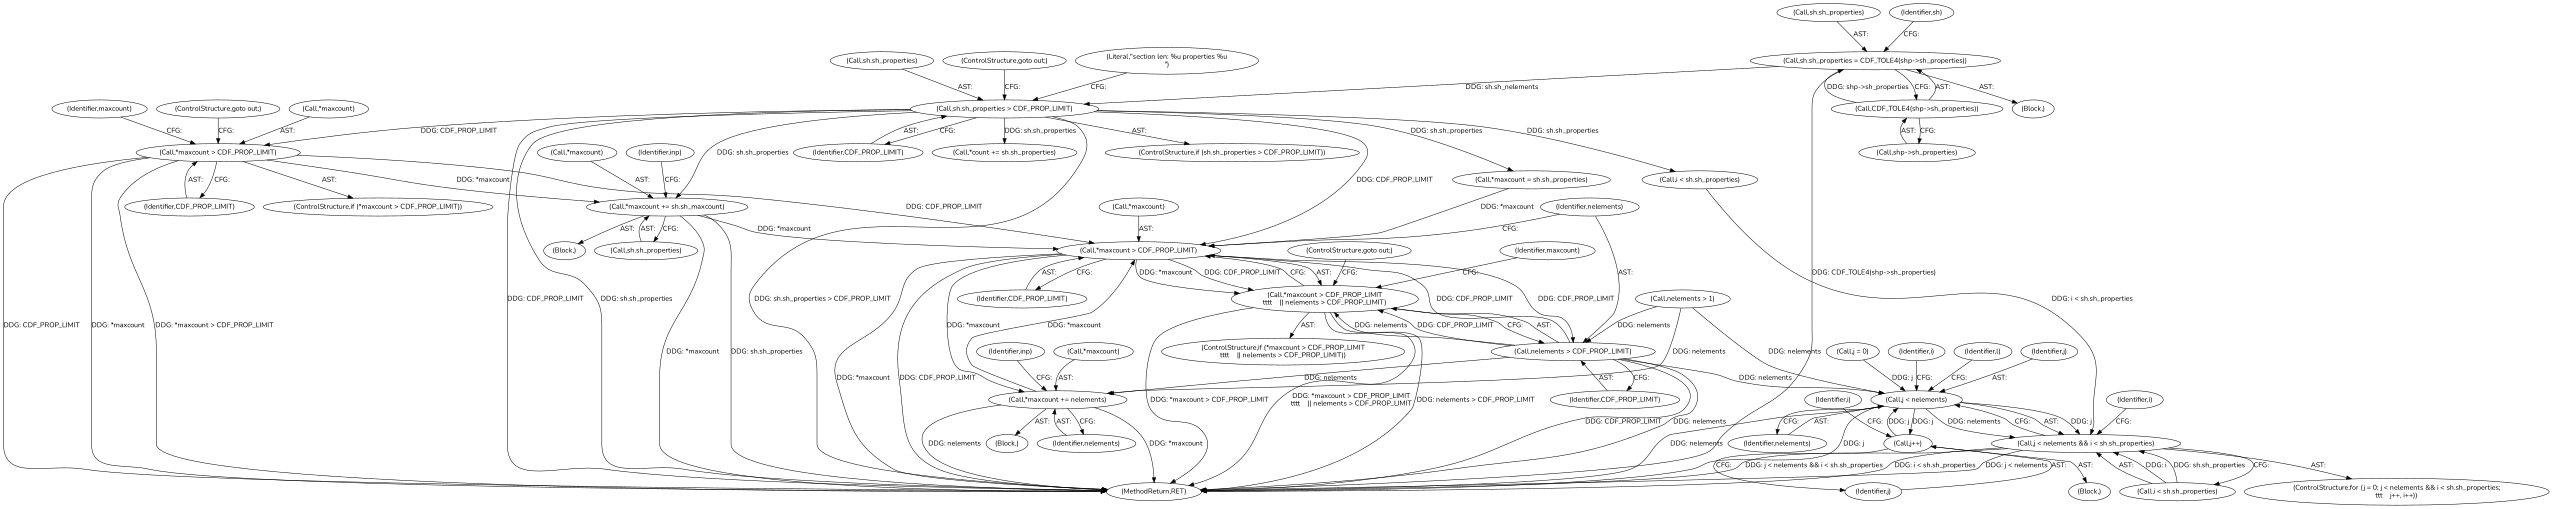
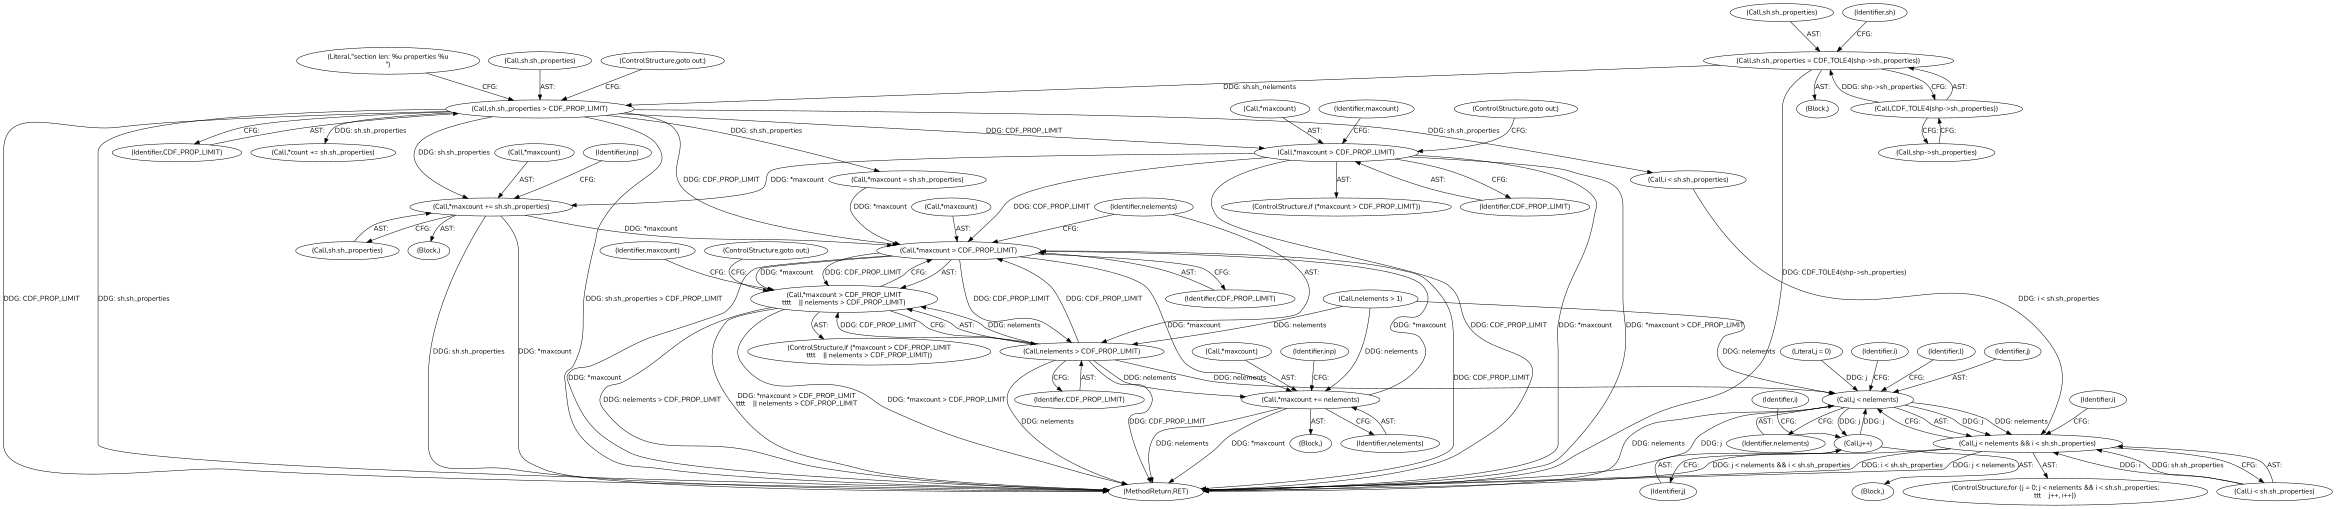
(1910, 131) -> (1949, 131)
(1232, 153) -> none
(667, 207) -> (491, 207)
(1853, 352) -> (1812, 352)
